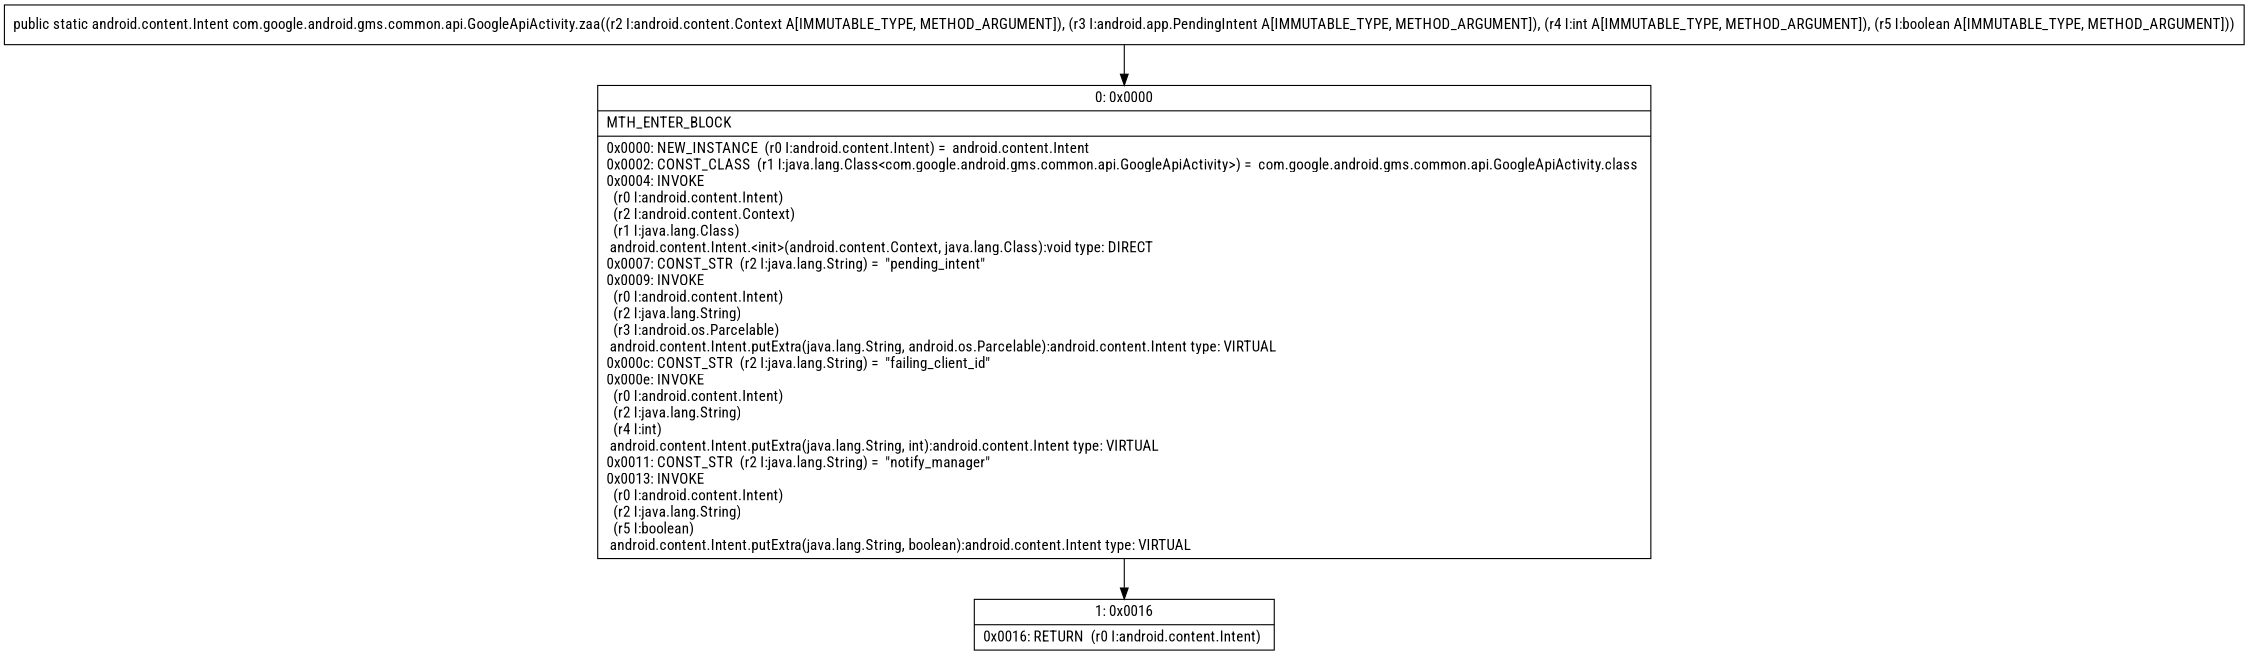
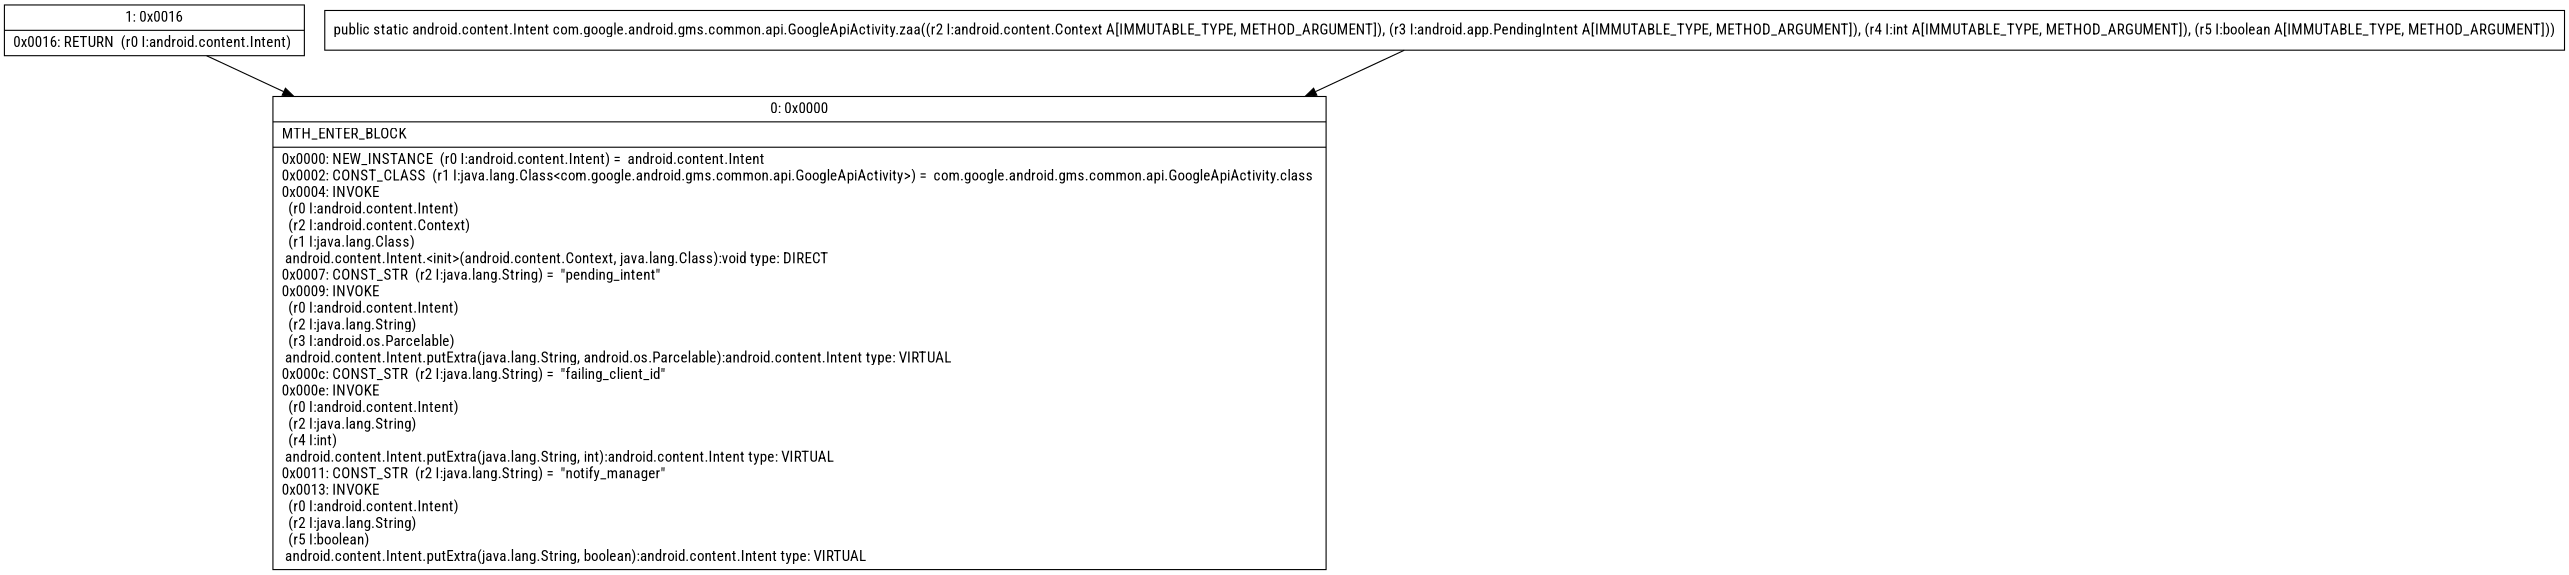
(1124, 573) -> (245, 74)
